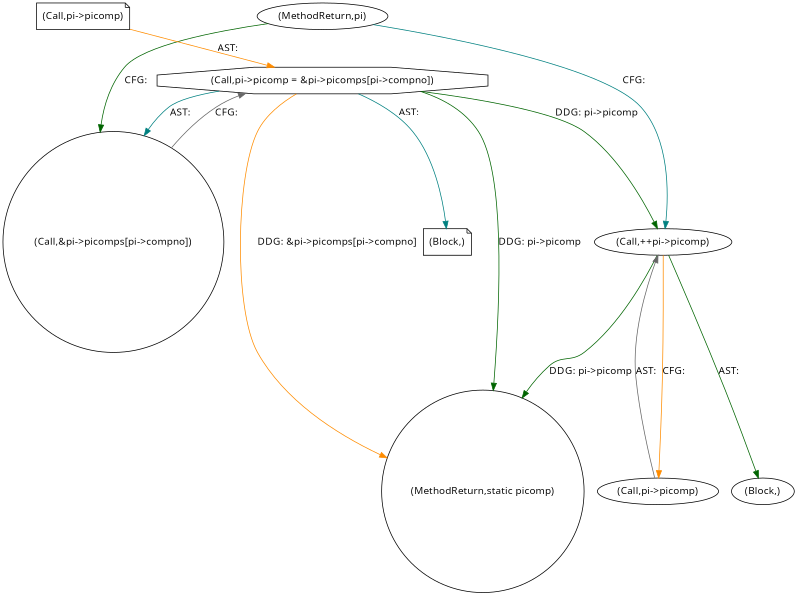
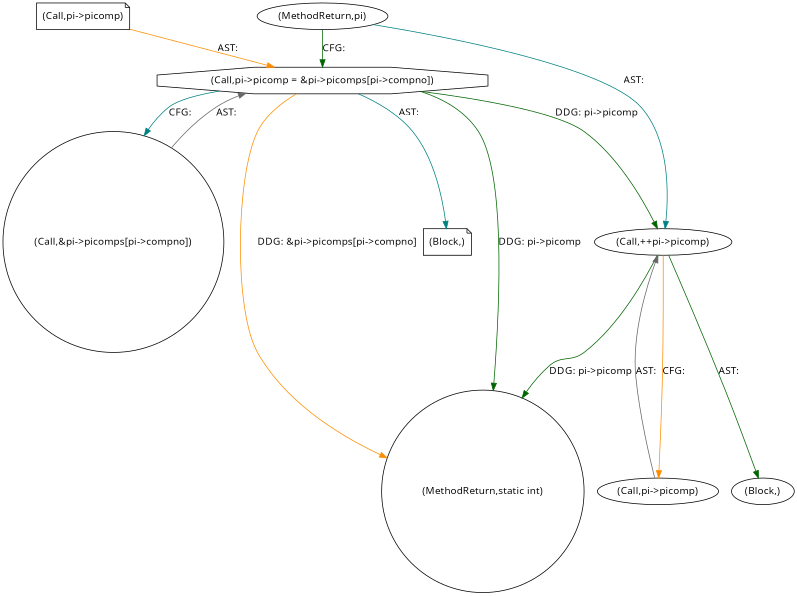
(163, 46) -> (323, 45)
(635, 81) -> (635, 81)
(182, 113) -> (182, 113)
(228, 113) -> (228, 113)
(483, 491) -> (483, 491)
